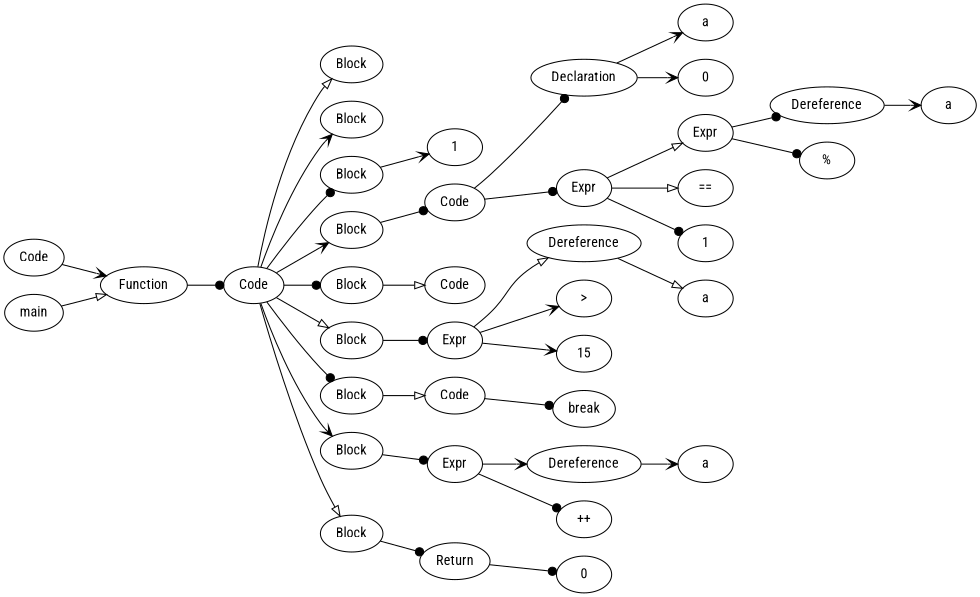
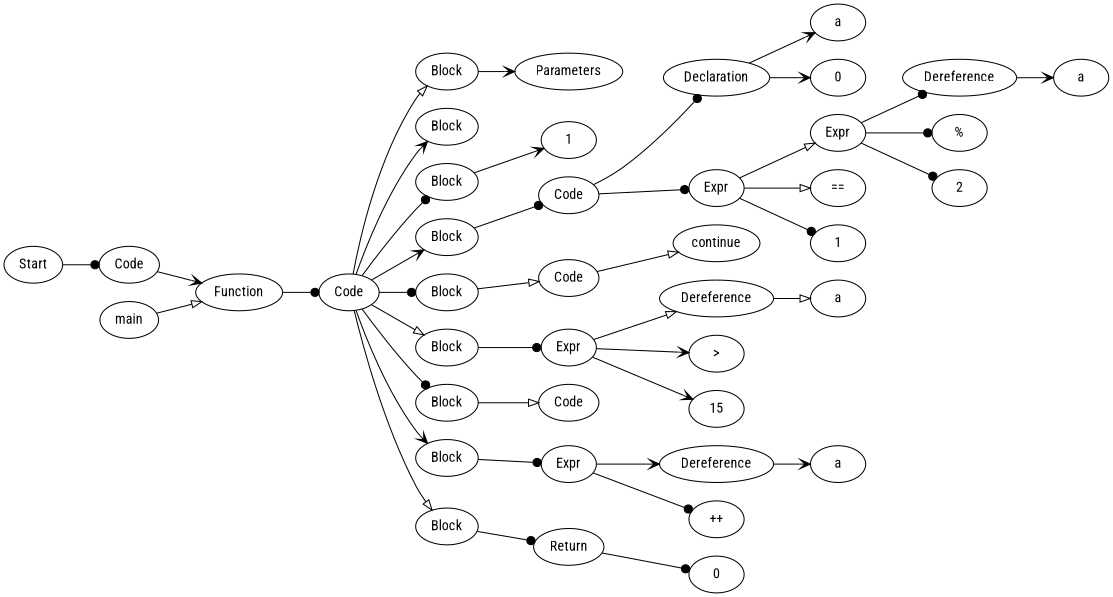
none -> (569, 72)
none -> (960, 188)
none -> (717, 243)
none -> (33, 265)
(584, 409) -> none
